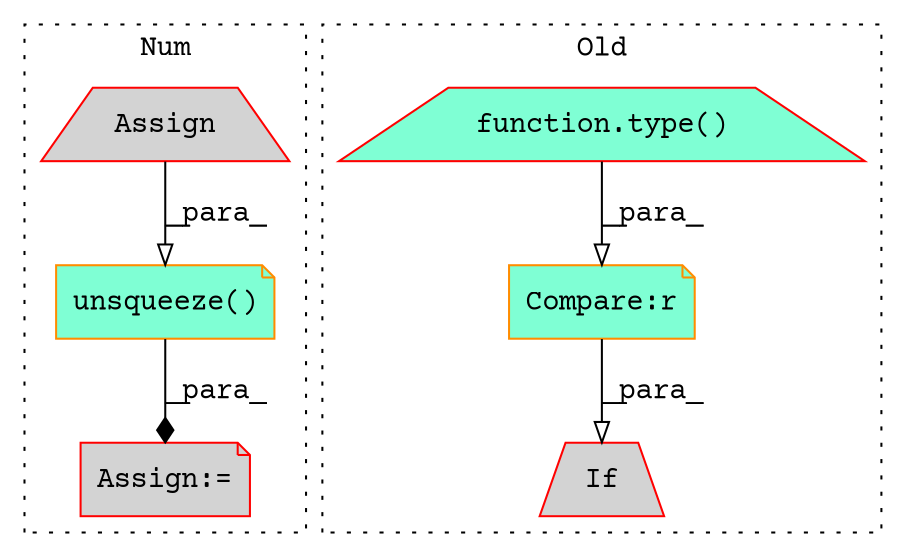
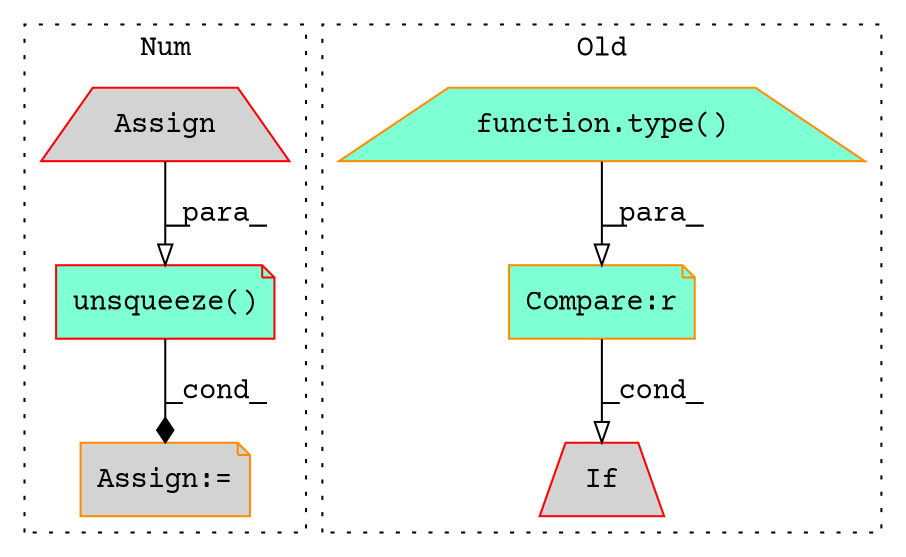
(602, 124) -> (602, 124)
(165, 302) -> (165, 302)
(216, 391) -> (216, 391)
(653, 391) -> (653, 391)
(165, 479) -> (165, 479)
